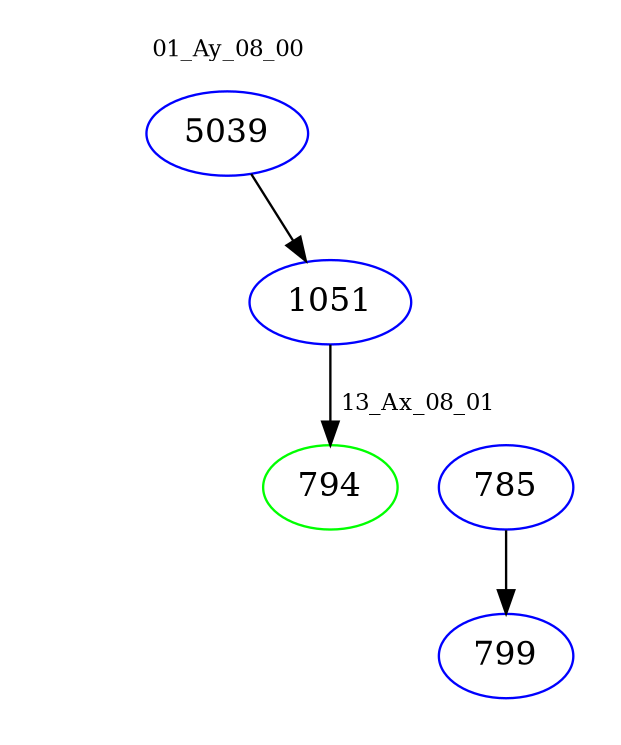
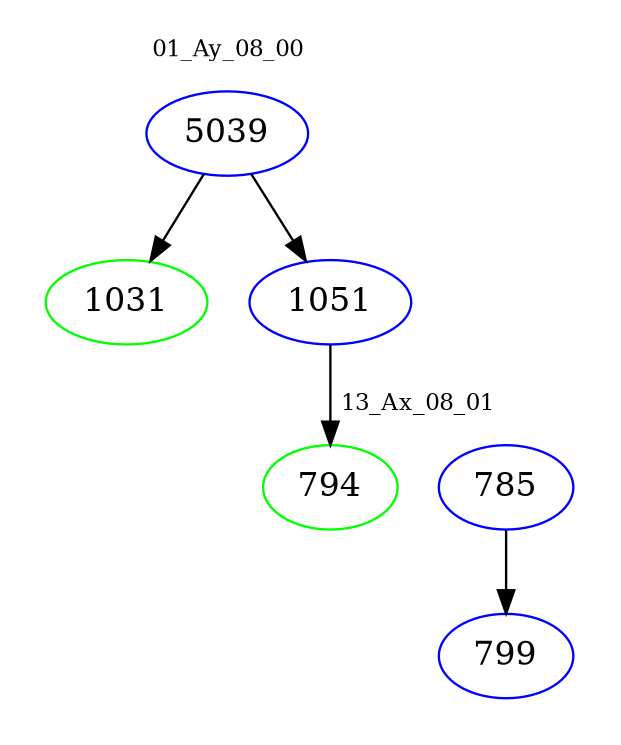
none -> (127, 302)
